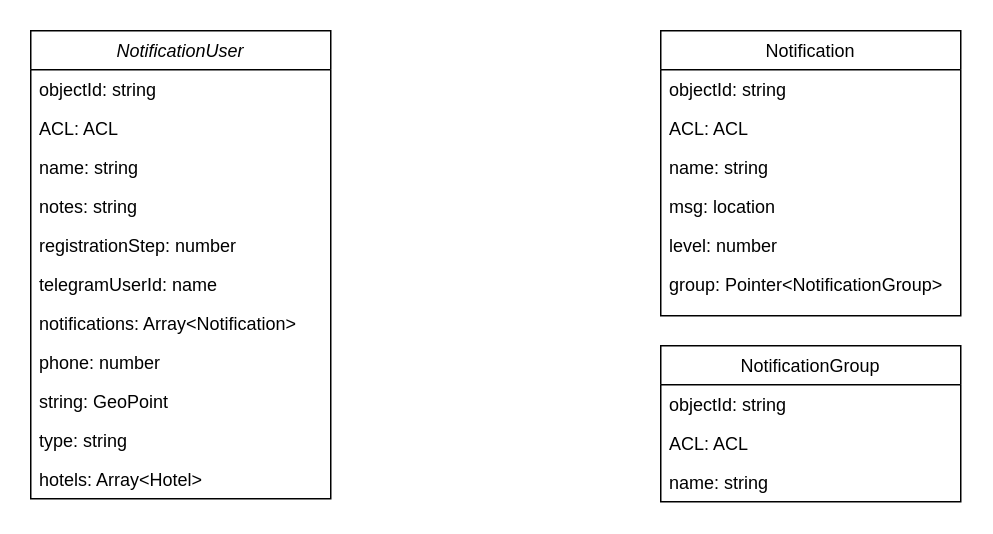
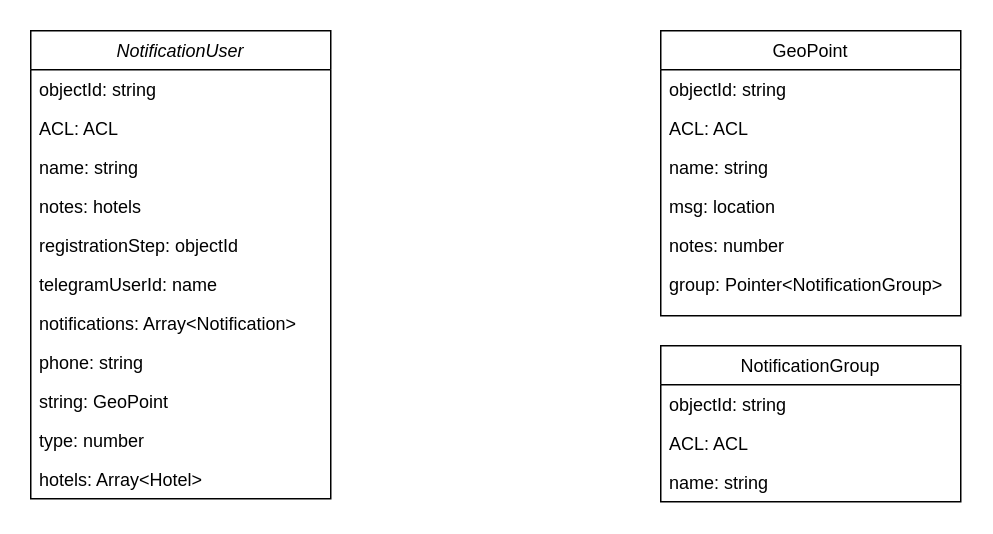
(810, 51) -> (810, 51)
(98, 207) -> (98, 207)
(151, 246) -> (161, 246)
(725, 246) -> (730, 246)
(100, 363) -> (98, 363)
(92, 441) -> (95, 441)
